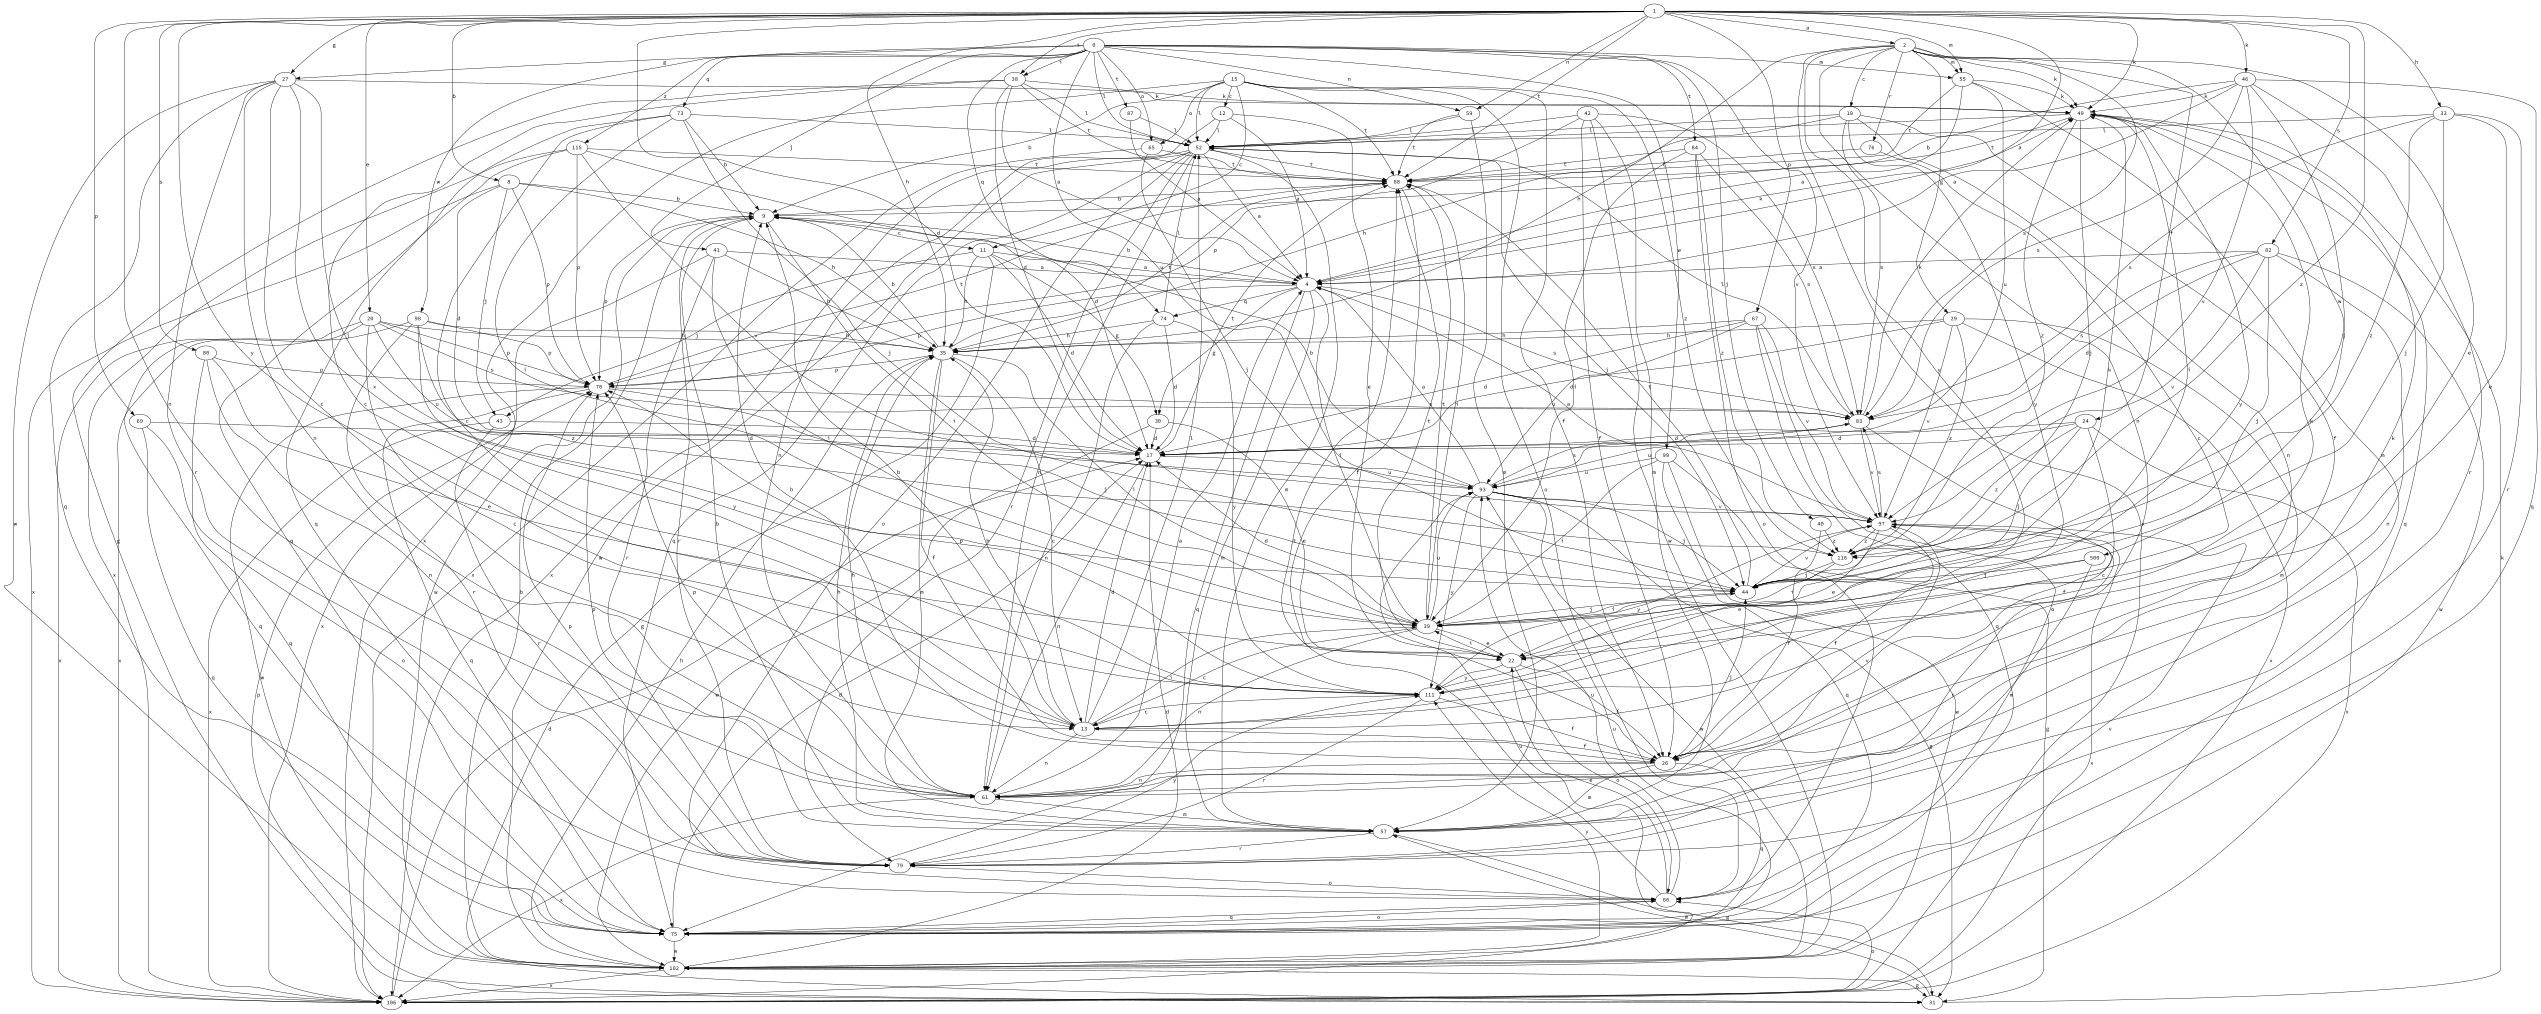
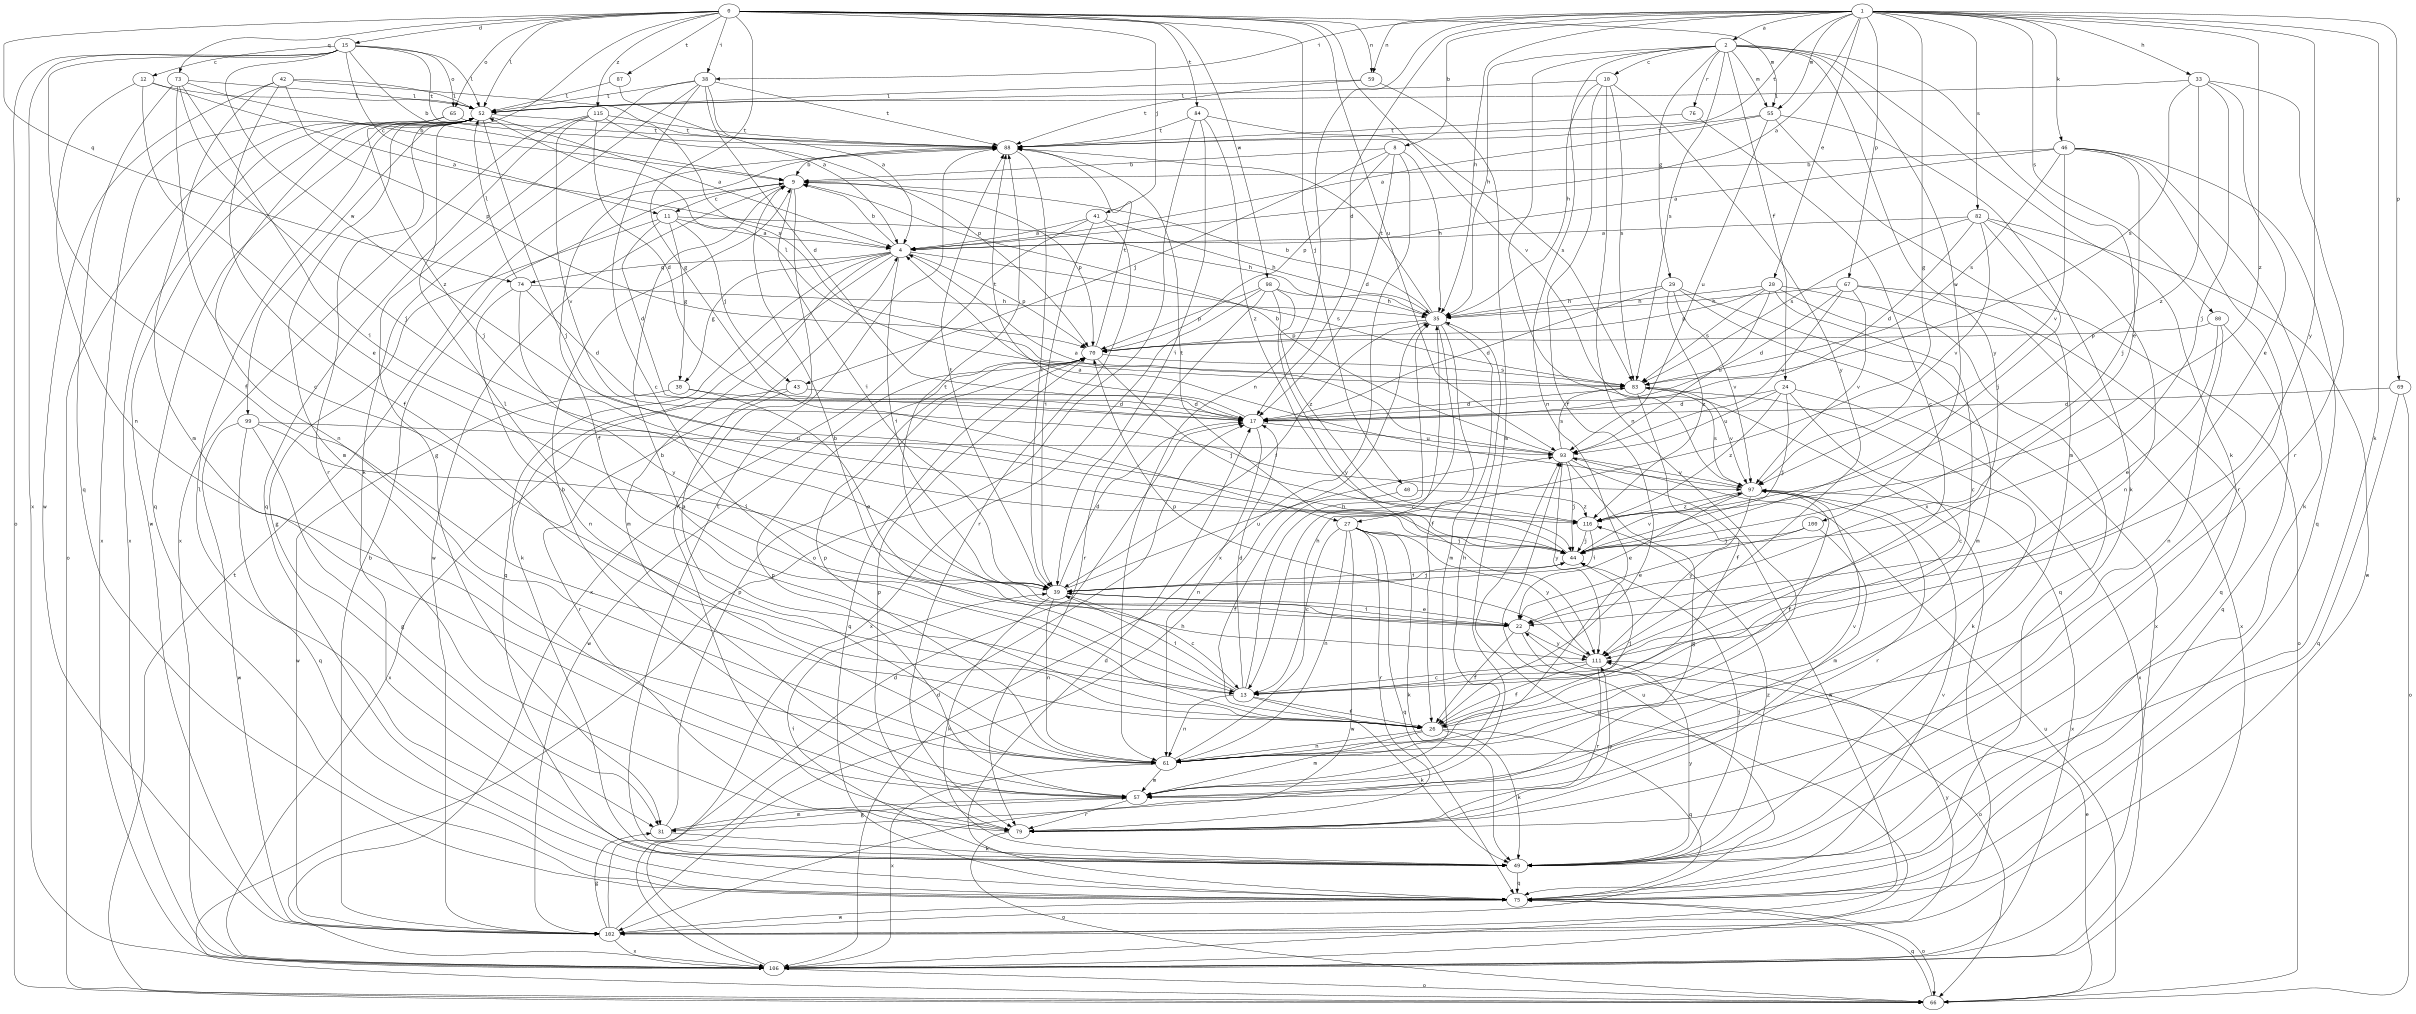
none -> (529, 21)
(375, 387) -> (1548, 592)
(2095, 558) -> (1813, 524)
